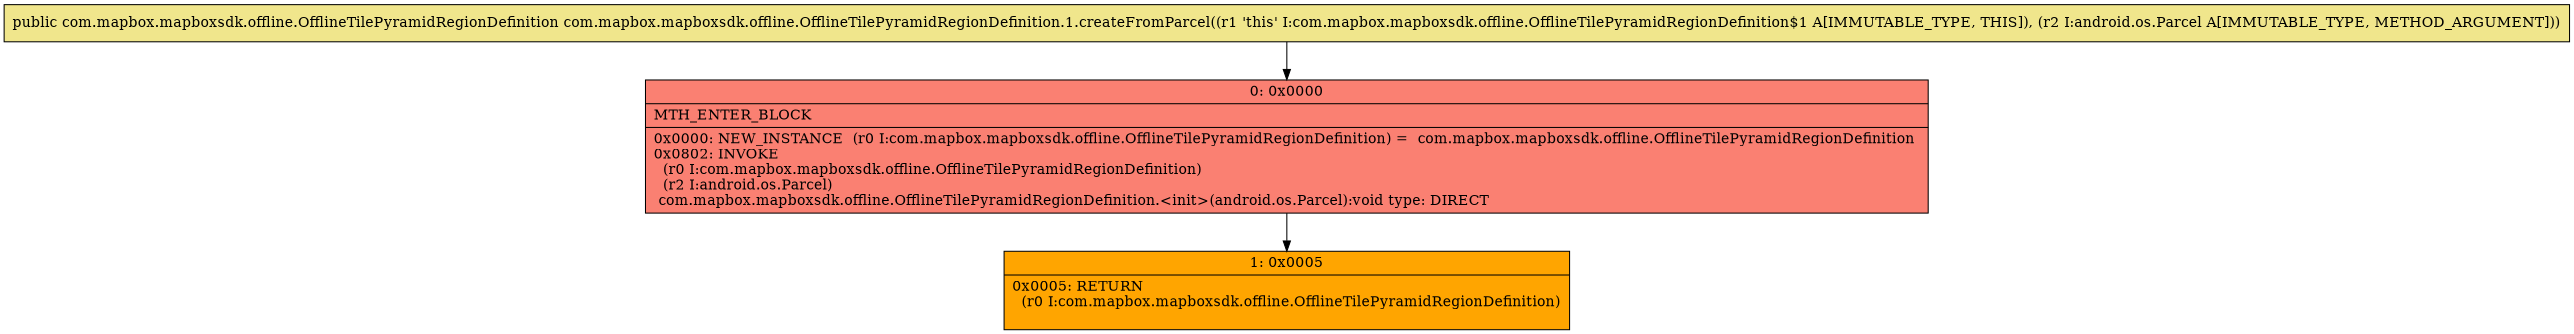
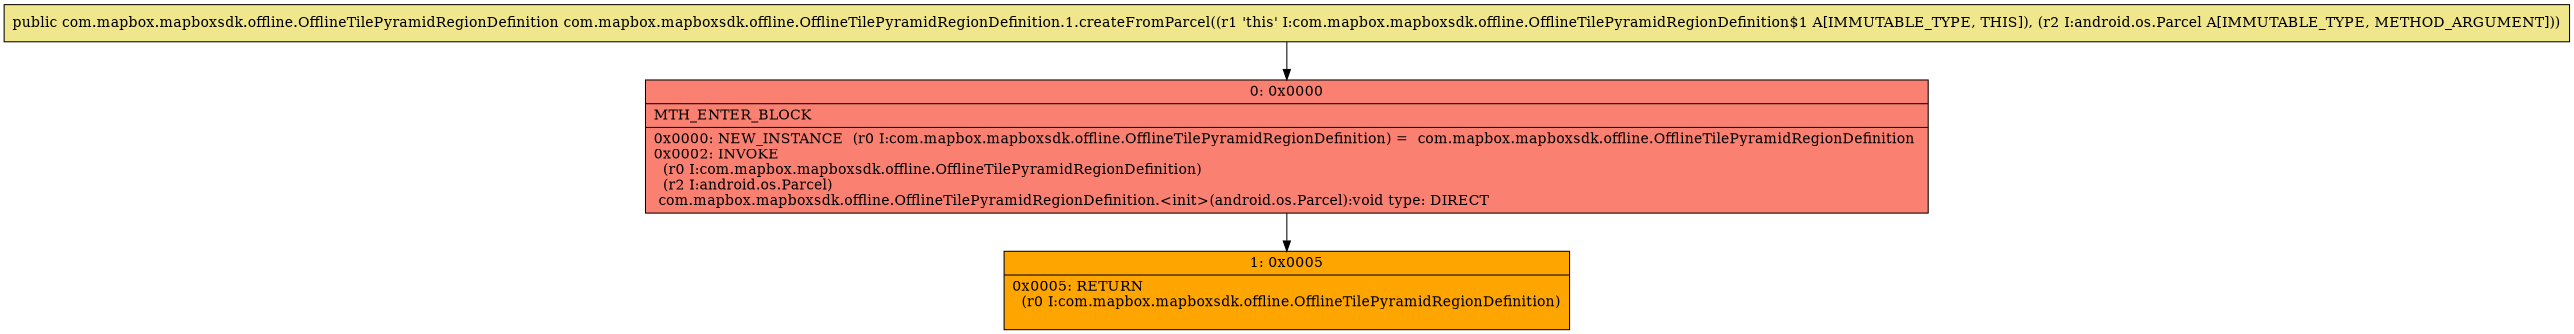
(721, 154) -> (721, 154)
